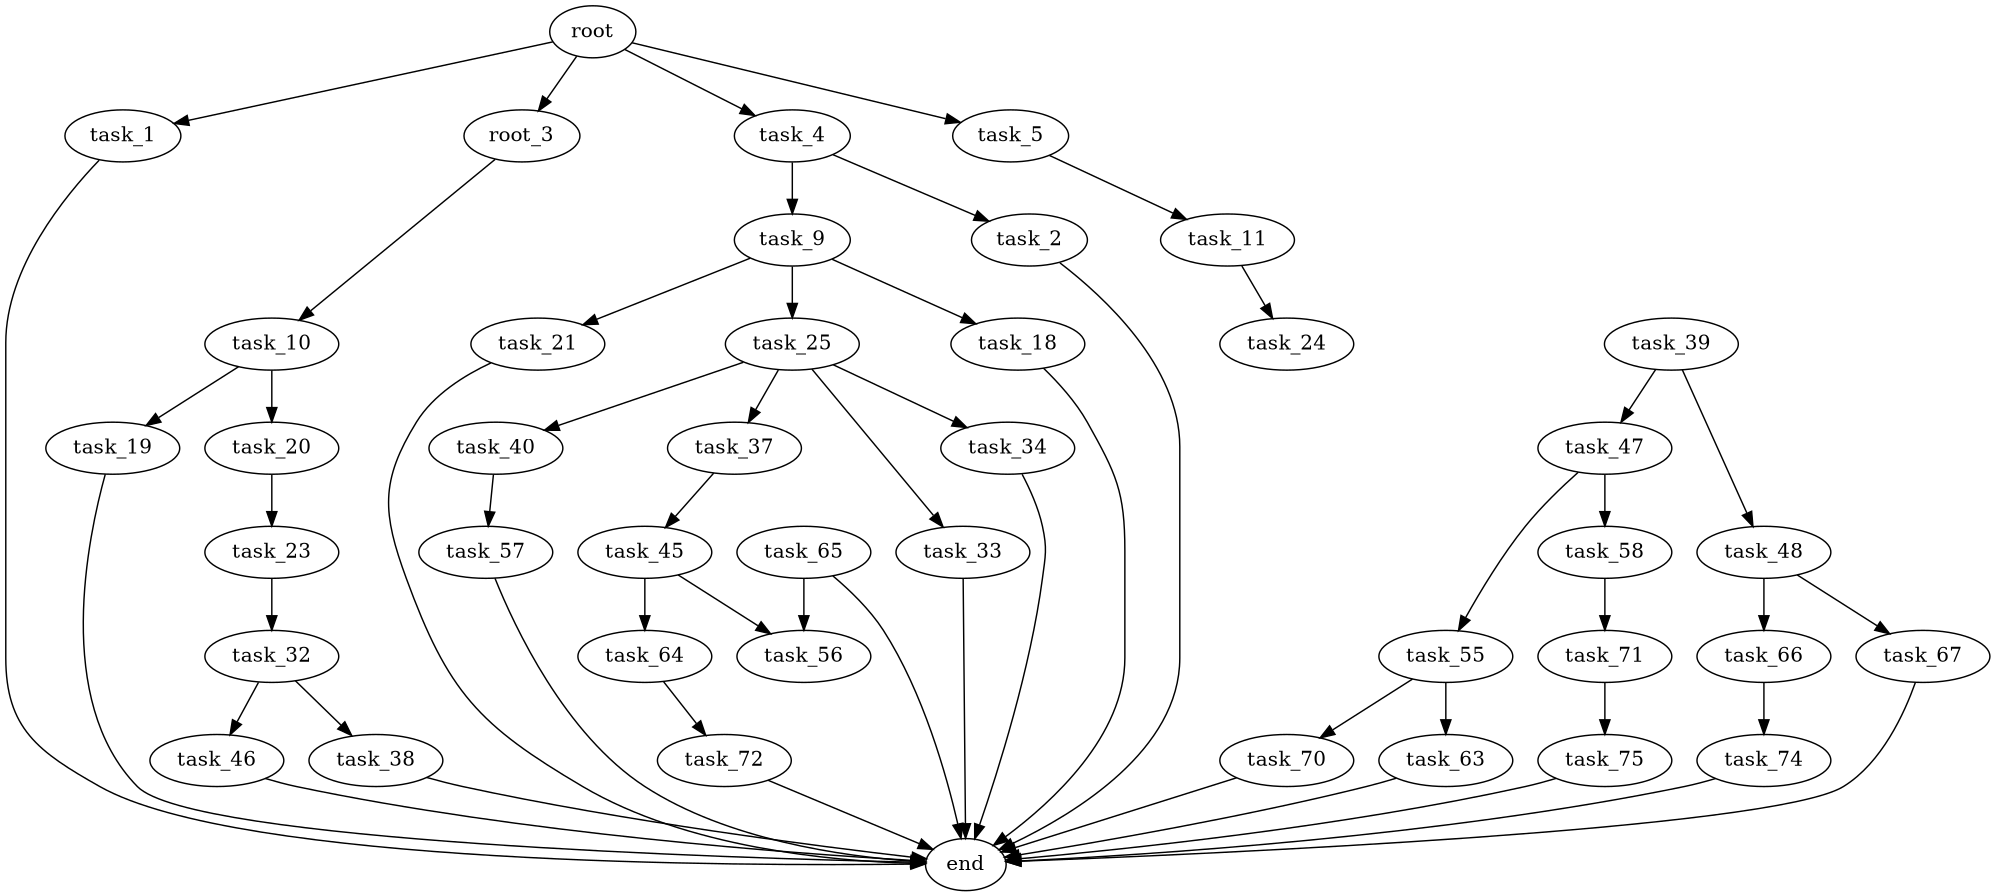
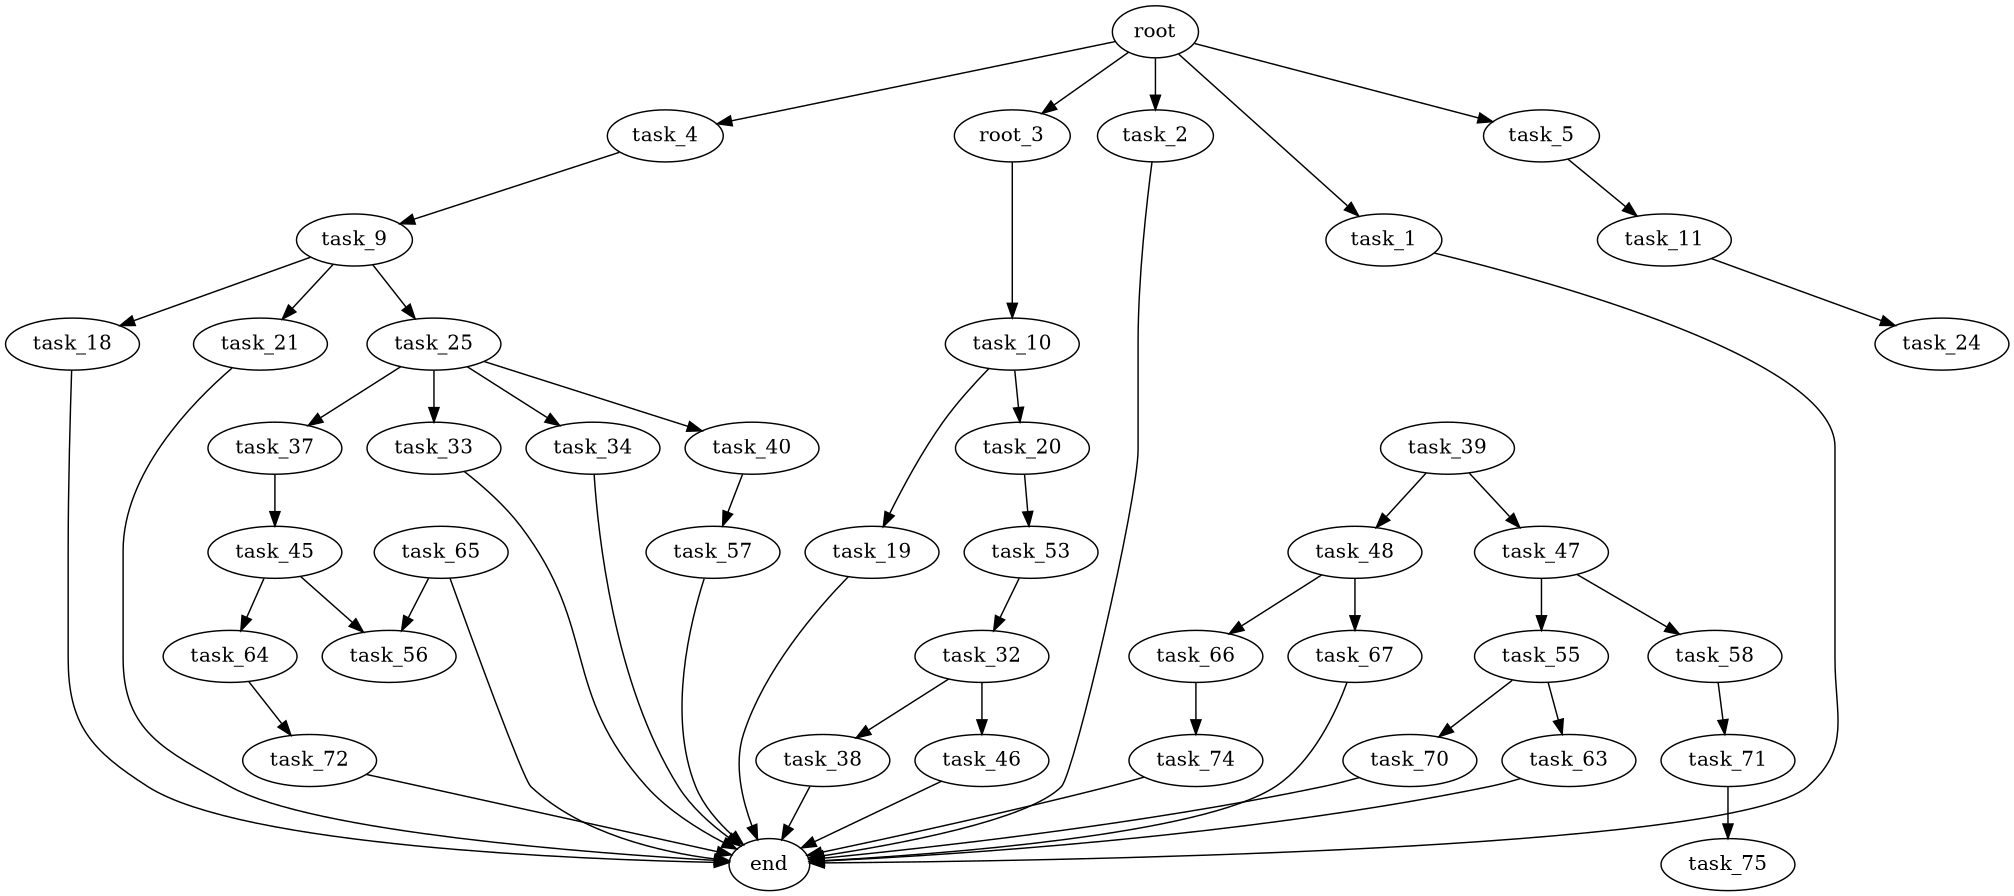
(904, 185) -> (1155, 77)
(272, 552) -> (1031, 552)
(1290, 828) -> none
